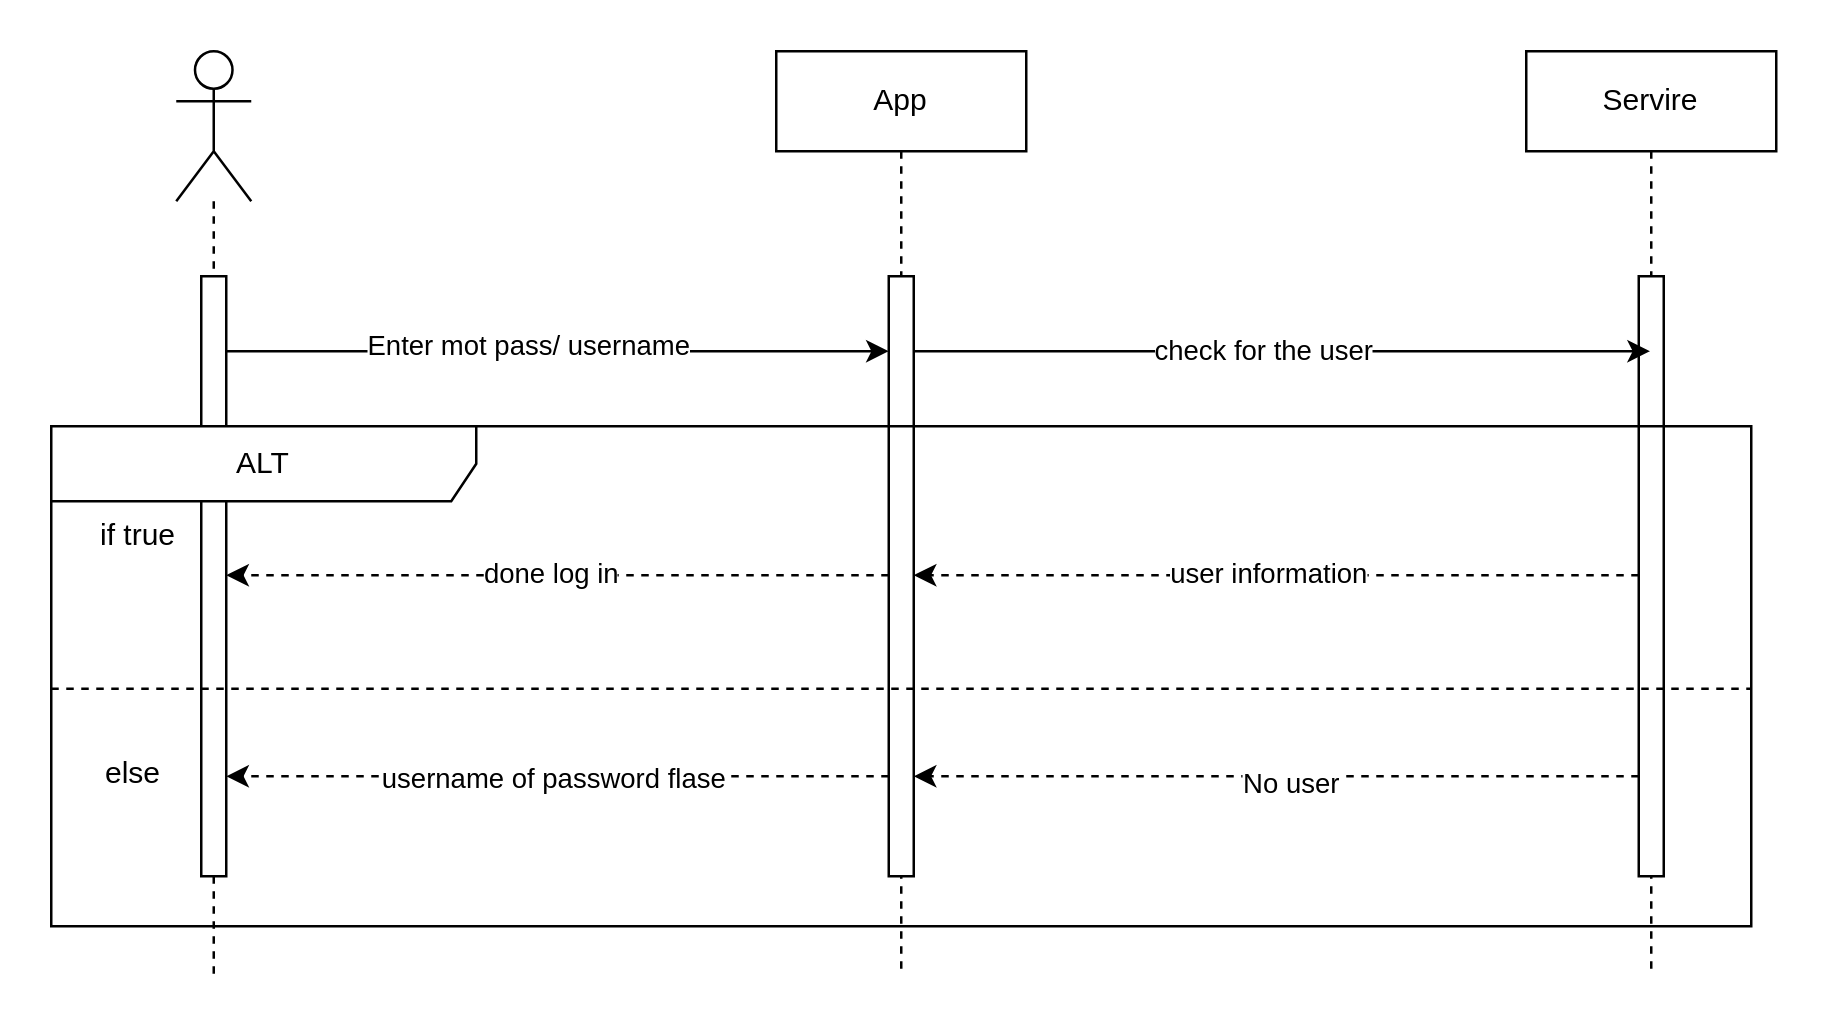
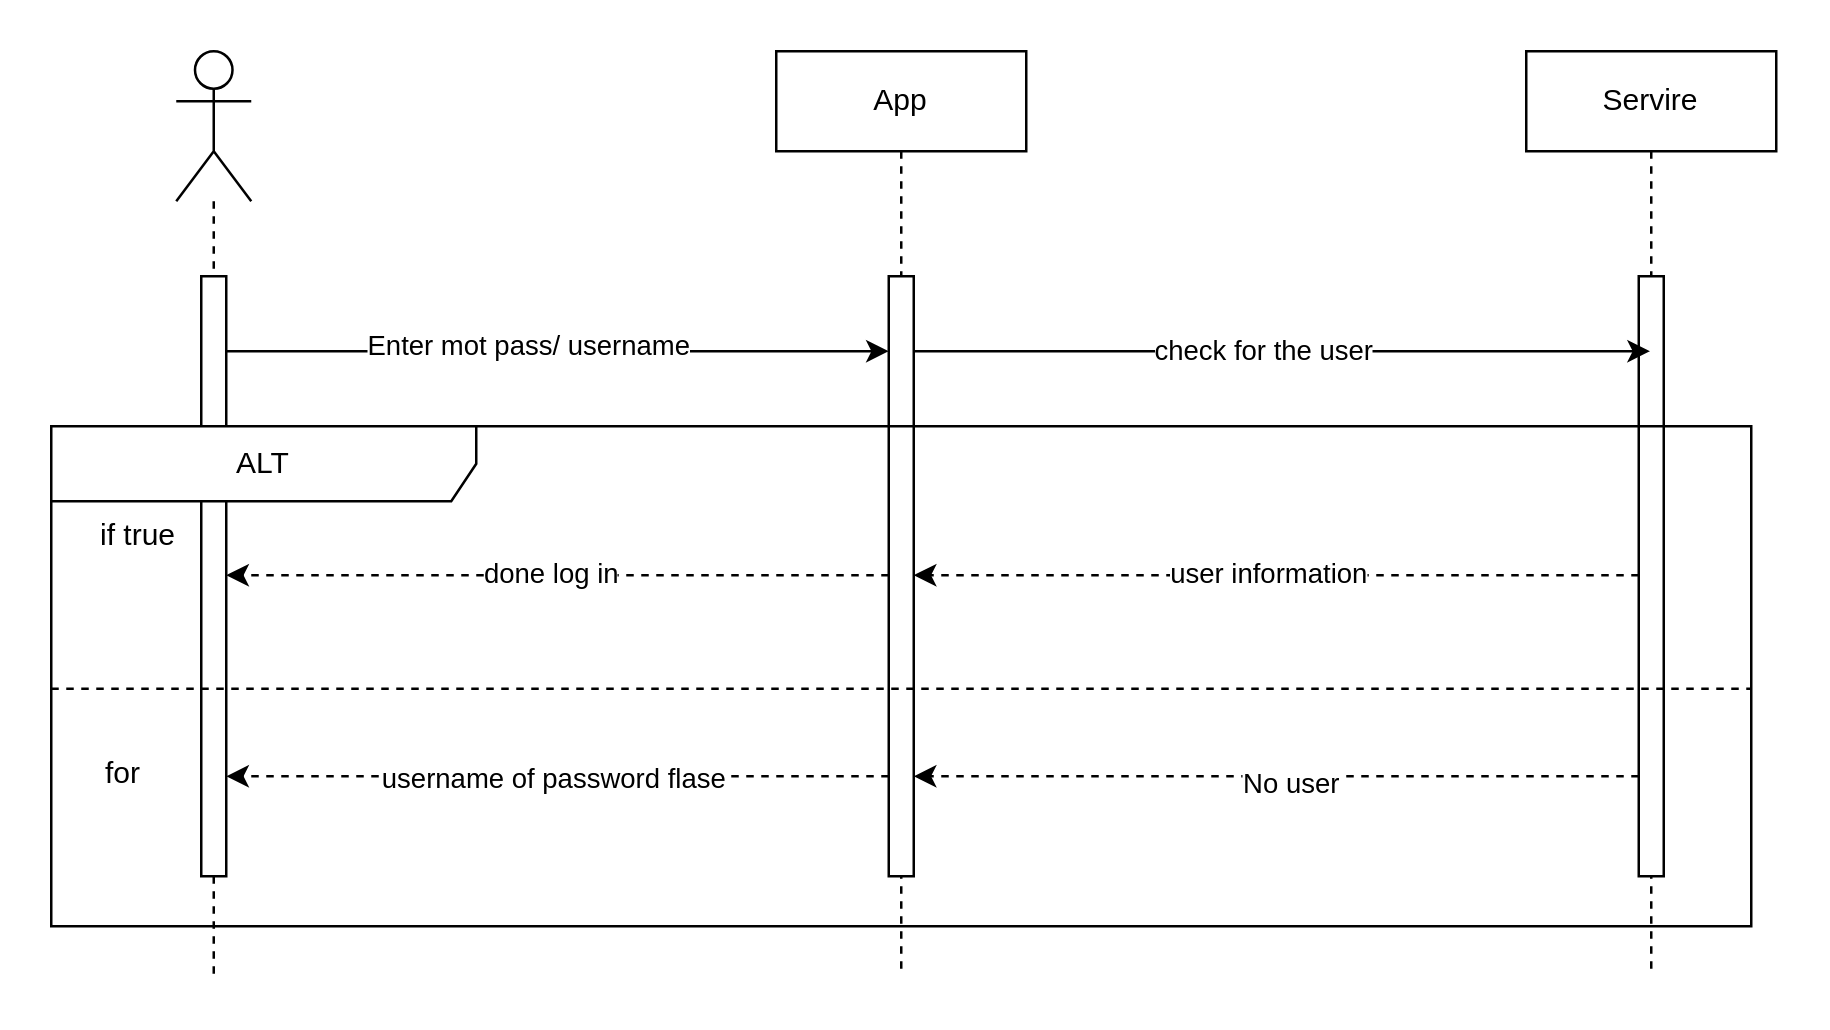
(136, 774) -> (131, 774)
